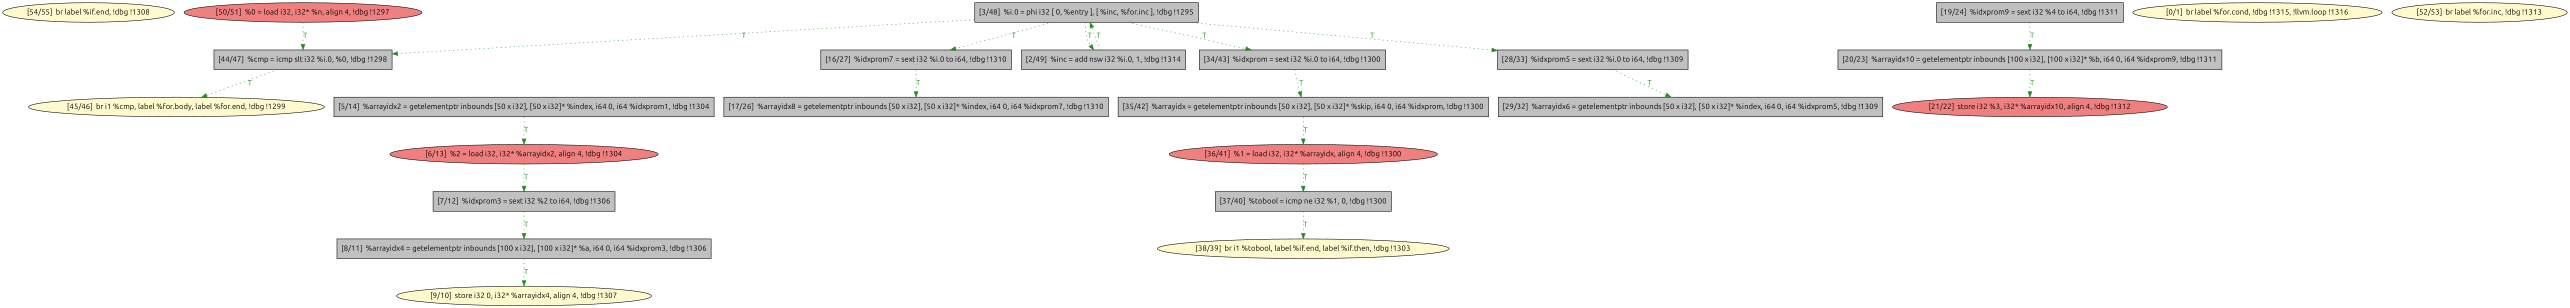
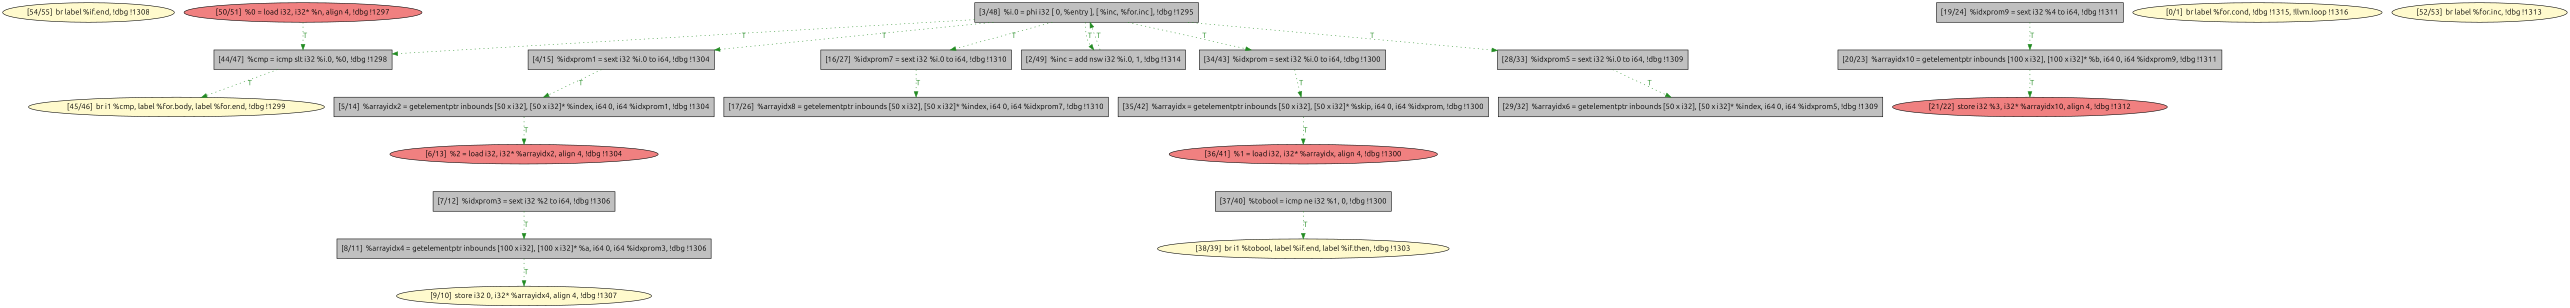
none -> (621, 60)
(524, 175) -> none
(1303, 175) -> none
